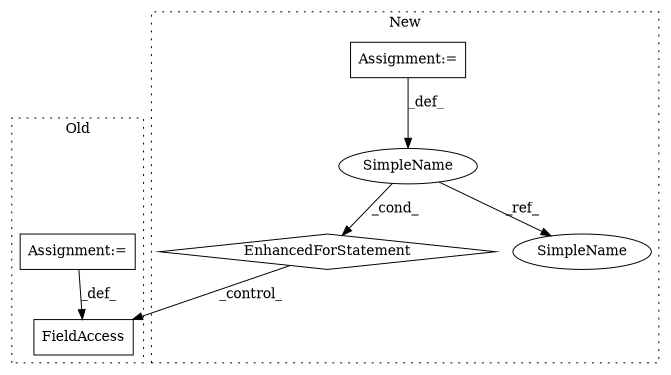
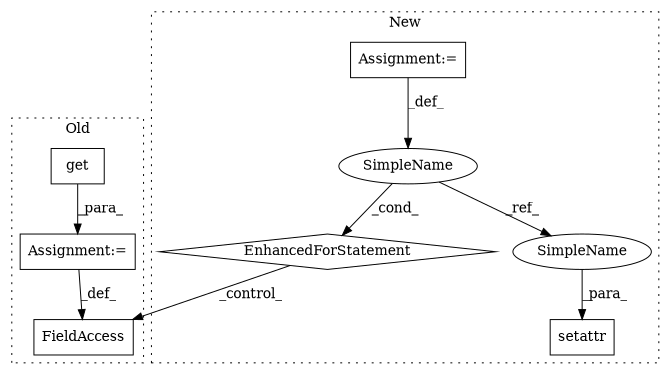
none -> (78, 166)
none -> (582, 337)
